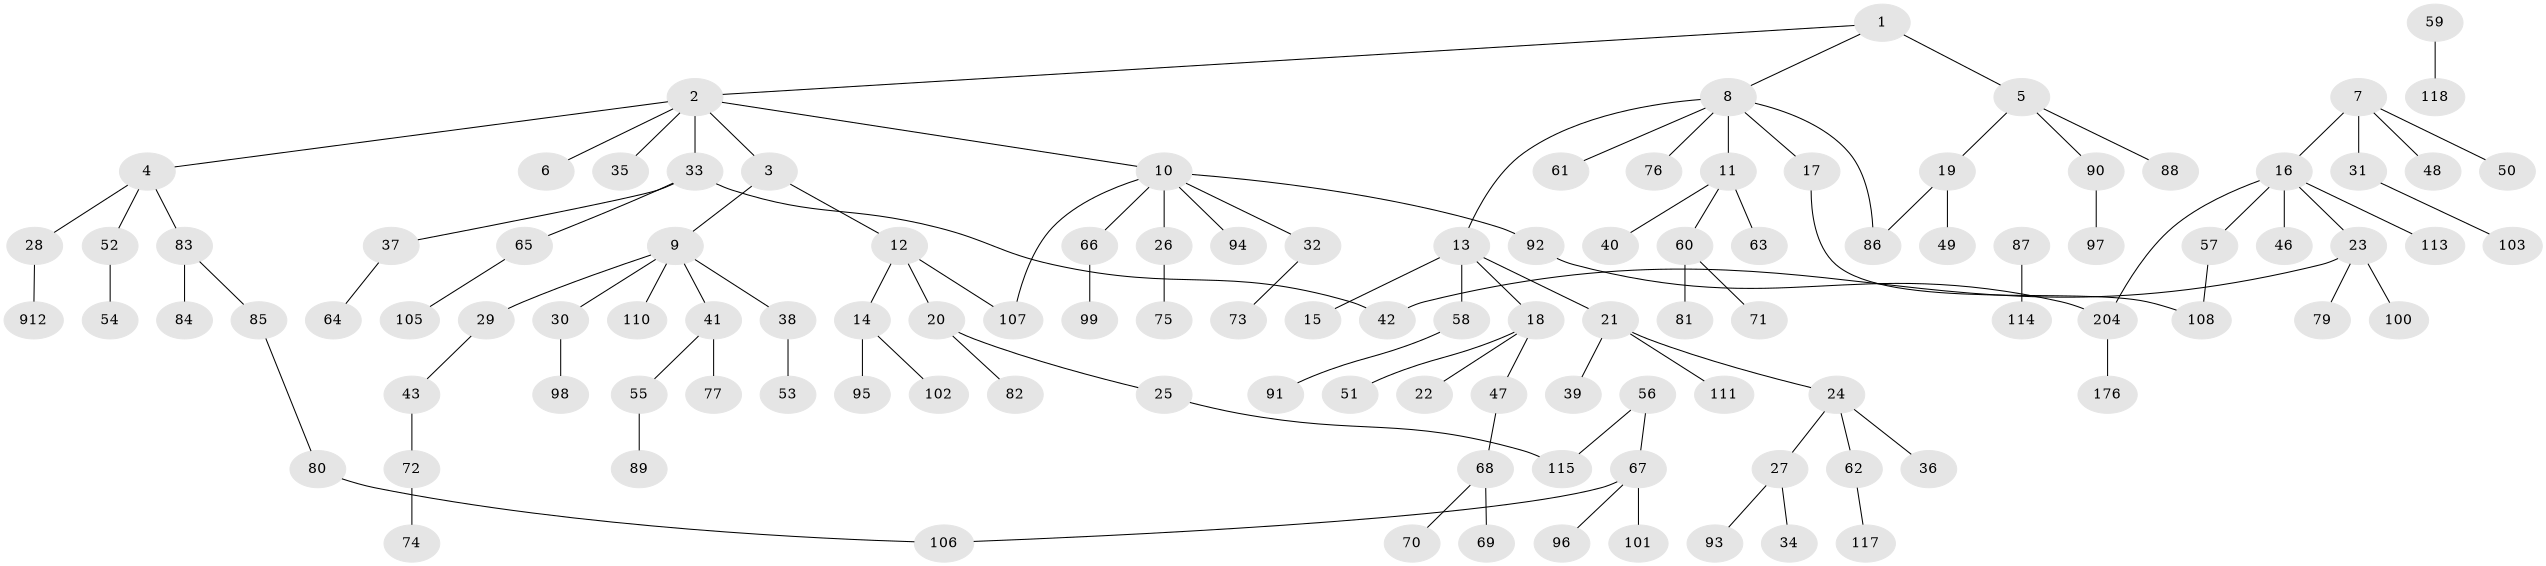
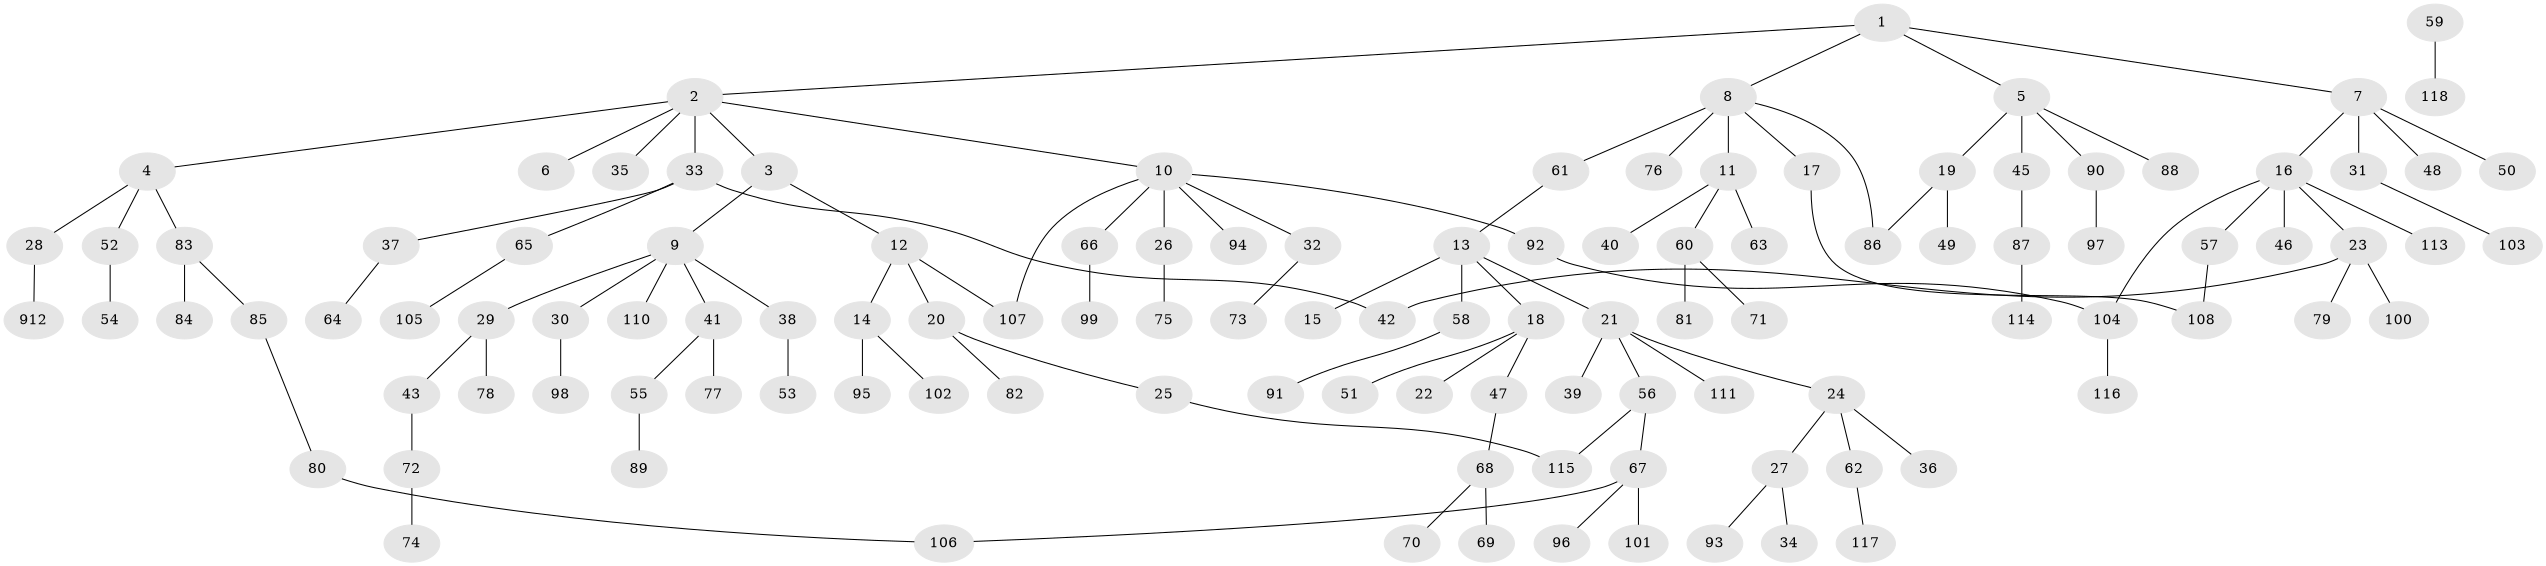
none -> (2121, 60)
(1564, 131) -> (1511, 209)
none -> (2022, 172)
(2108, 320) -> (2108, 320)
none -> (1629, 358)
none -> (486, 395)
(2108, 395) -> (2108, 395)
